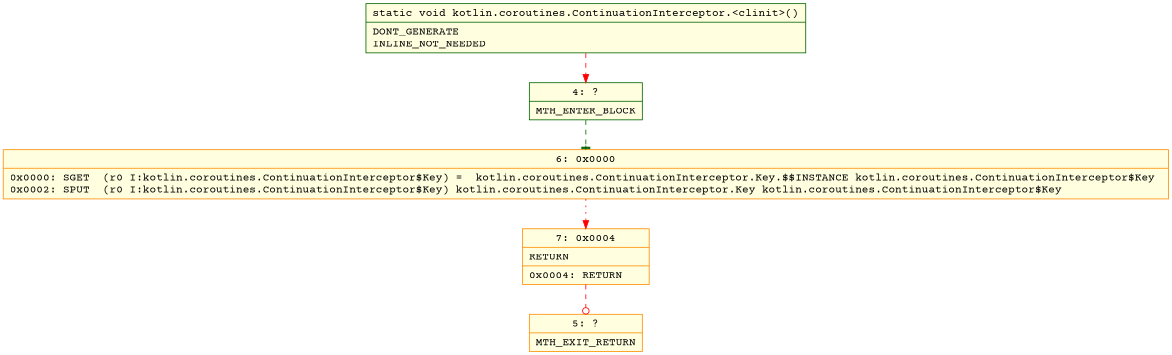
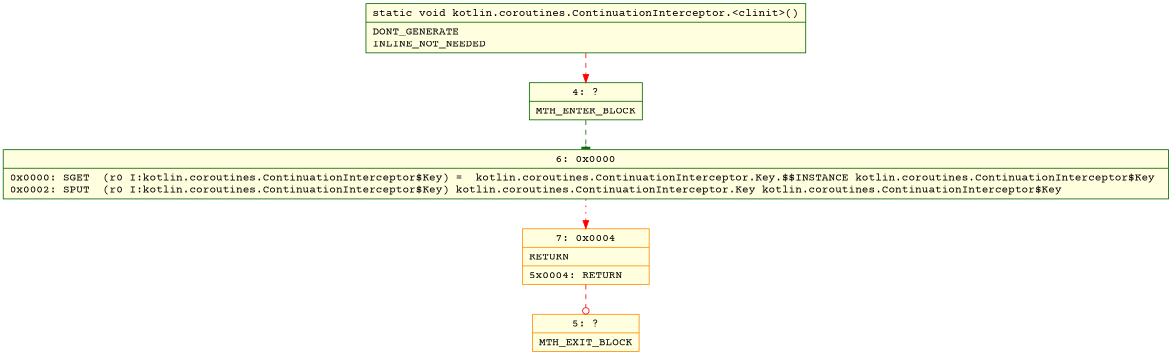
(586, 174) -> (586, 174)
(586, 275) -> (586, 275)
(586, 342) -> (586, 342)
